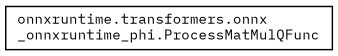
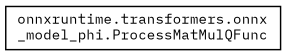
(169, 28) -> (143, 28)
